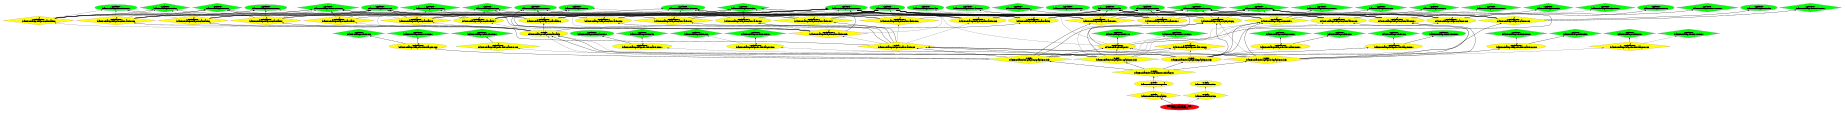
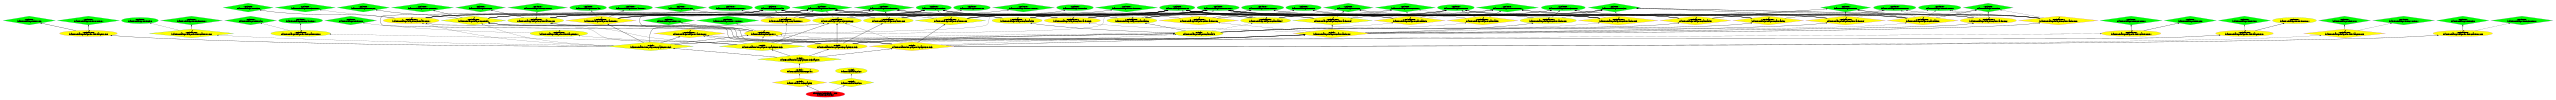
none -> (140, 21)
(790, 28) -> (1616, 15)
(755, 33) -> none
(1444, 33) -> (2294, 21)
